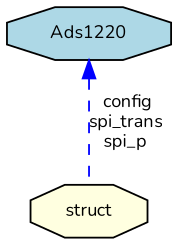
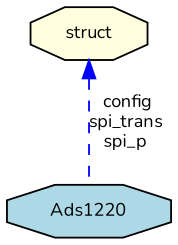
(89, 132) -> (89, 132)
